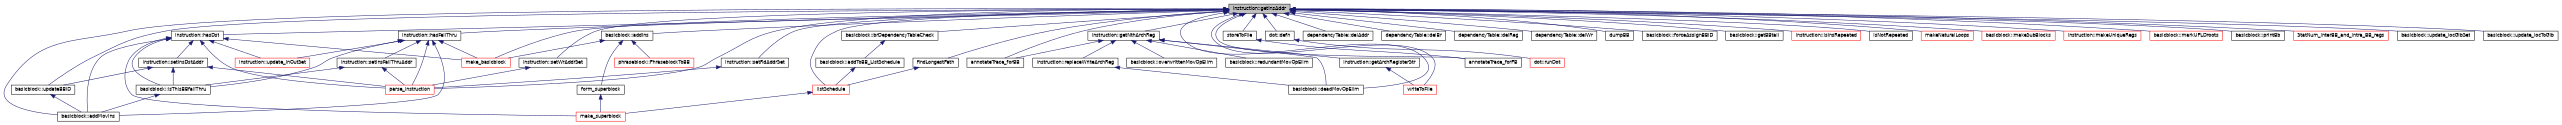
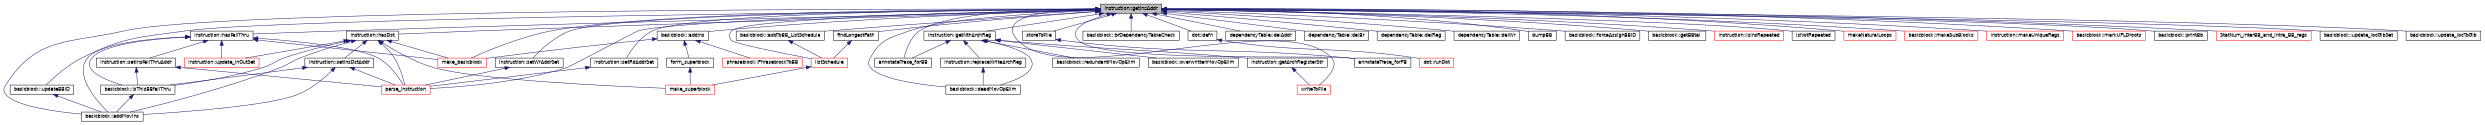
(873, 51) -> (919, 24)
(106, 77) -> (242, 106)
